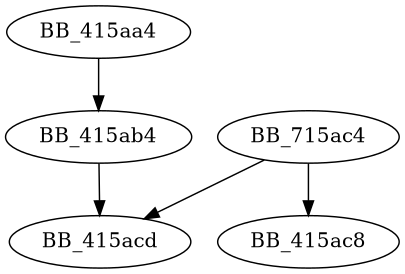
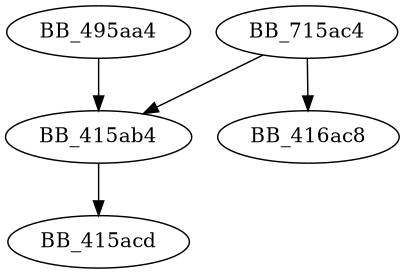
(99, 32) -> (99, 32)
(211, 186) -> (210, 81)
(308, 242) -> (308, 137)
